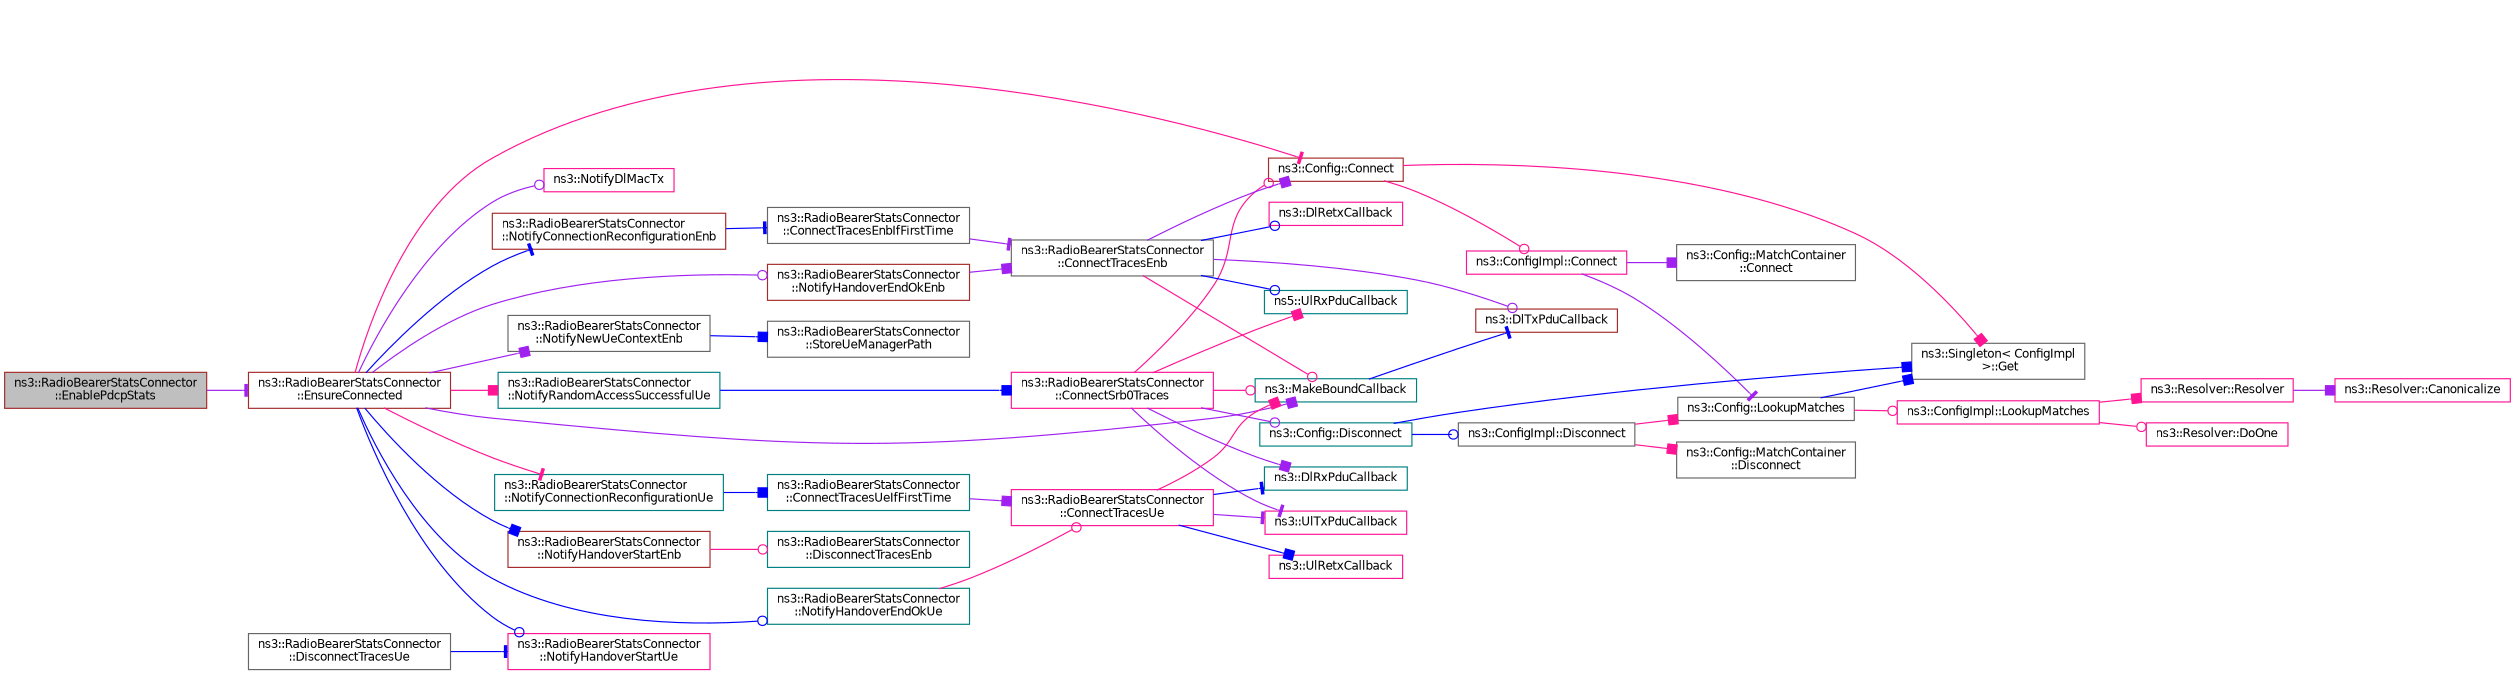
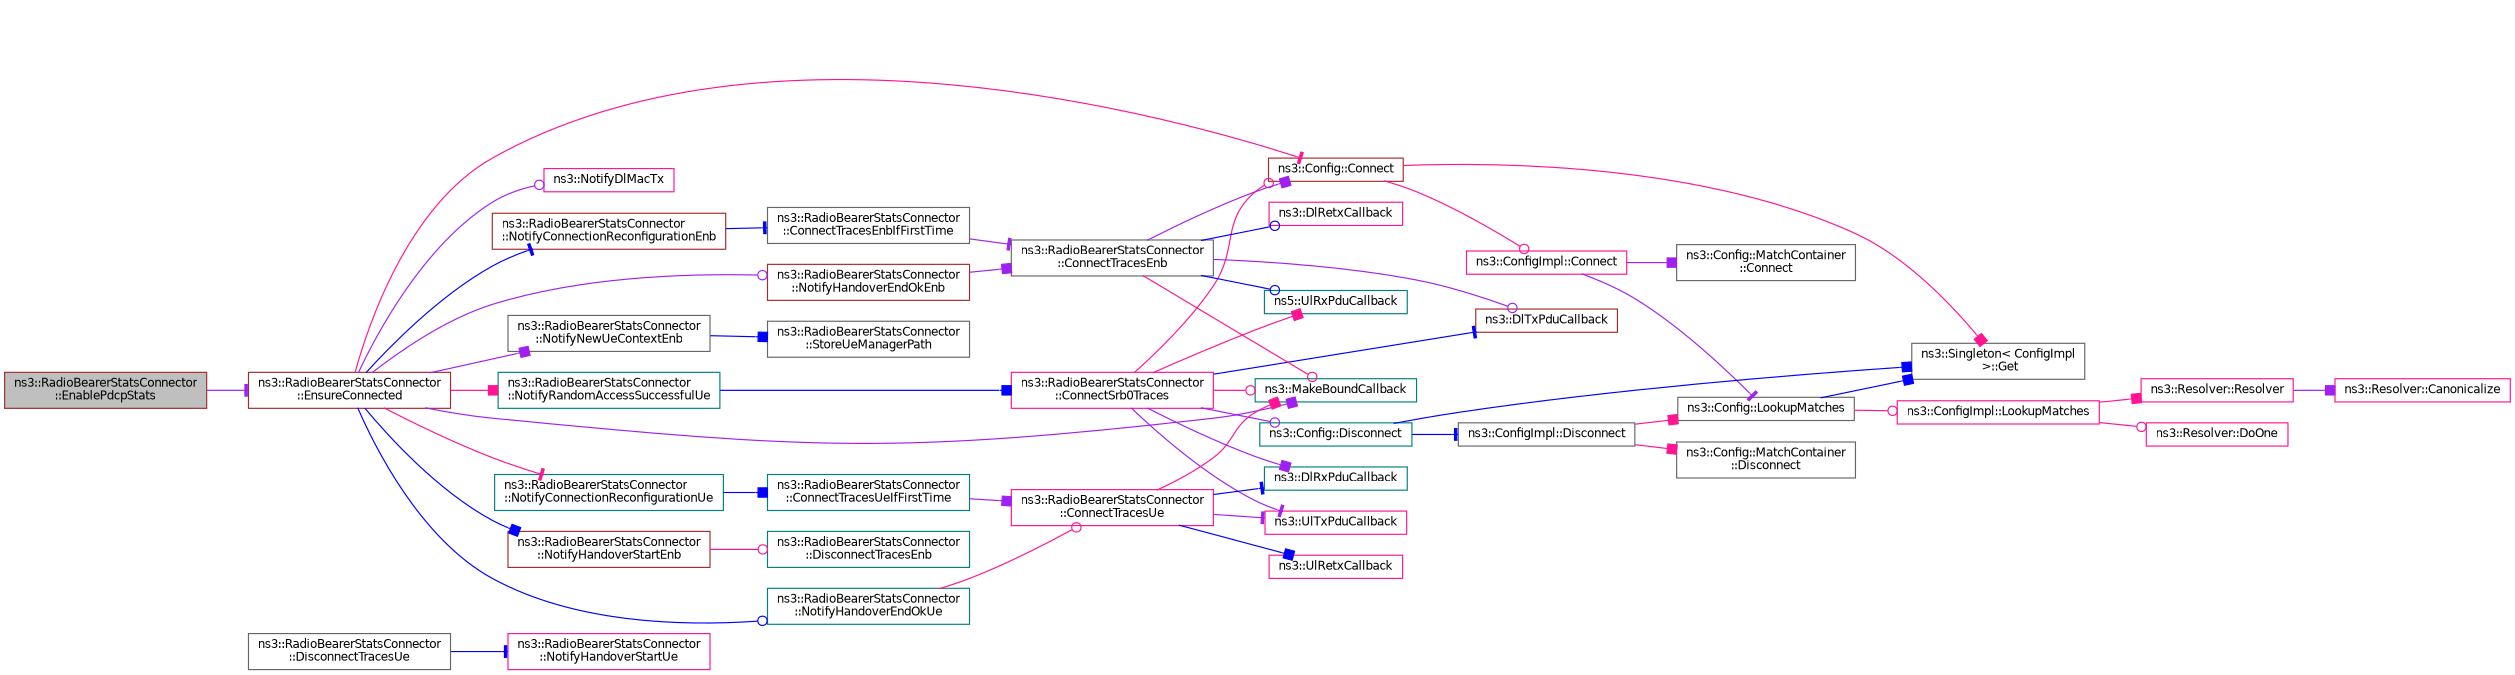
(1437, 356) -> (1342, 353)
(1432, 434) -> (1432, 434)
(418, 532) -> none
